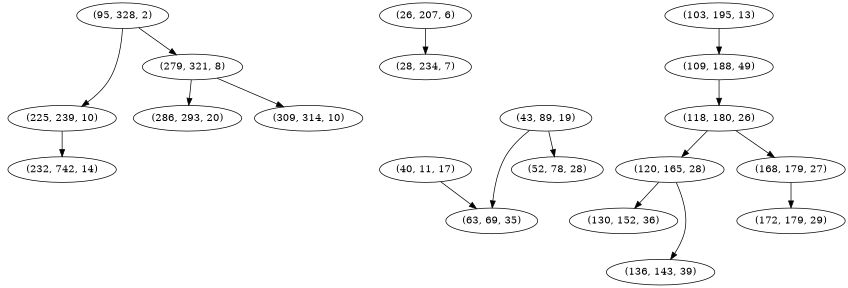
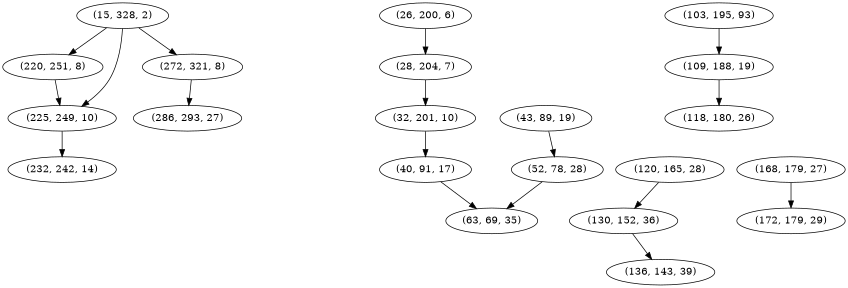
(123, 16) -> (123, 16)
(425, 16) -> (425, 16)
(719, 16) -> (719, 16)
none -> (53, 67)
(193, 67) -> (193, 67)
(425, 67) -> (425, 67)
(719, 67) -> (719, 67)
(62, 118) -> (62, 118)
(188, 118) -> (188, 118)
(309, 118) -> none
none -> (425, 118)
(697, 141) -> none
(752, 142) -> none
(503, 161) -> (527, 193)
(62, 170) -> (62, 170)
(425, 170) -> (425, 170)
(686, 218) -> (640, 244)
